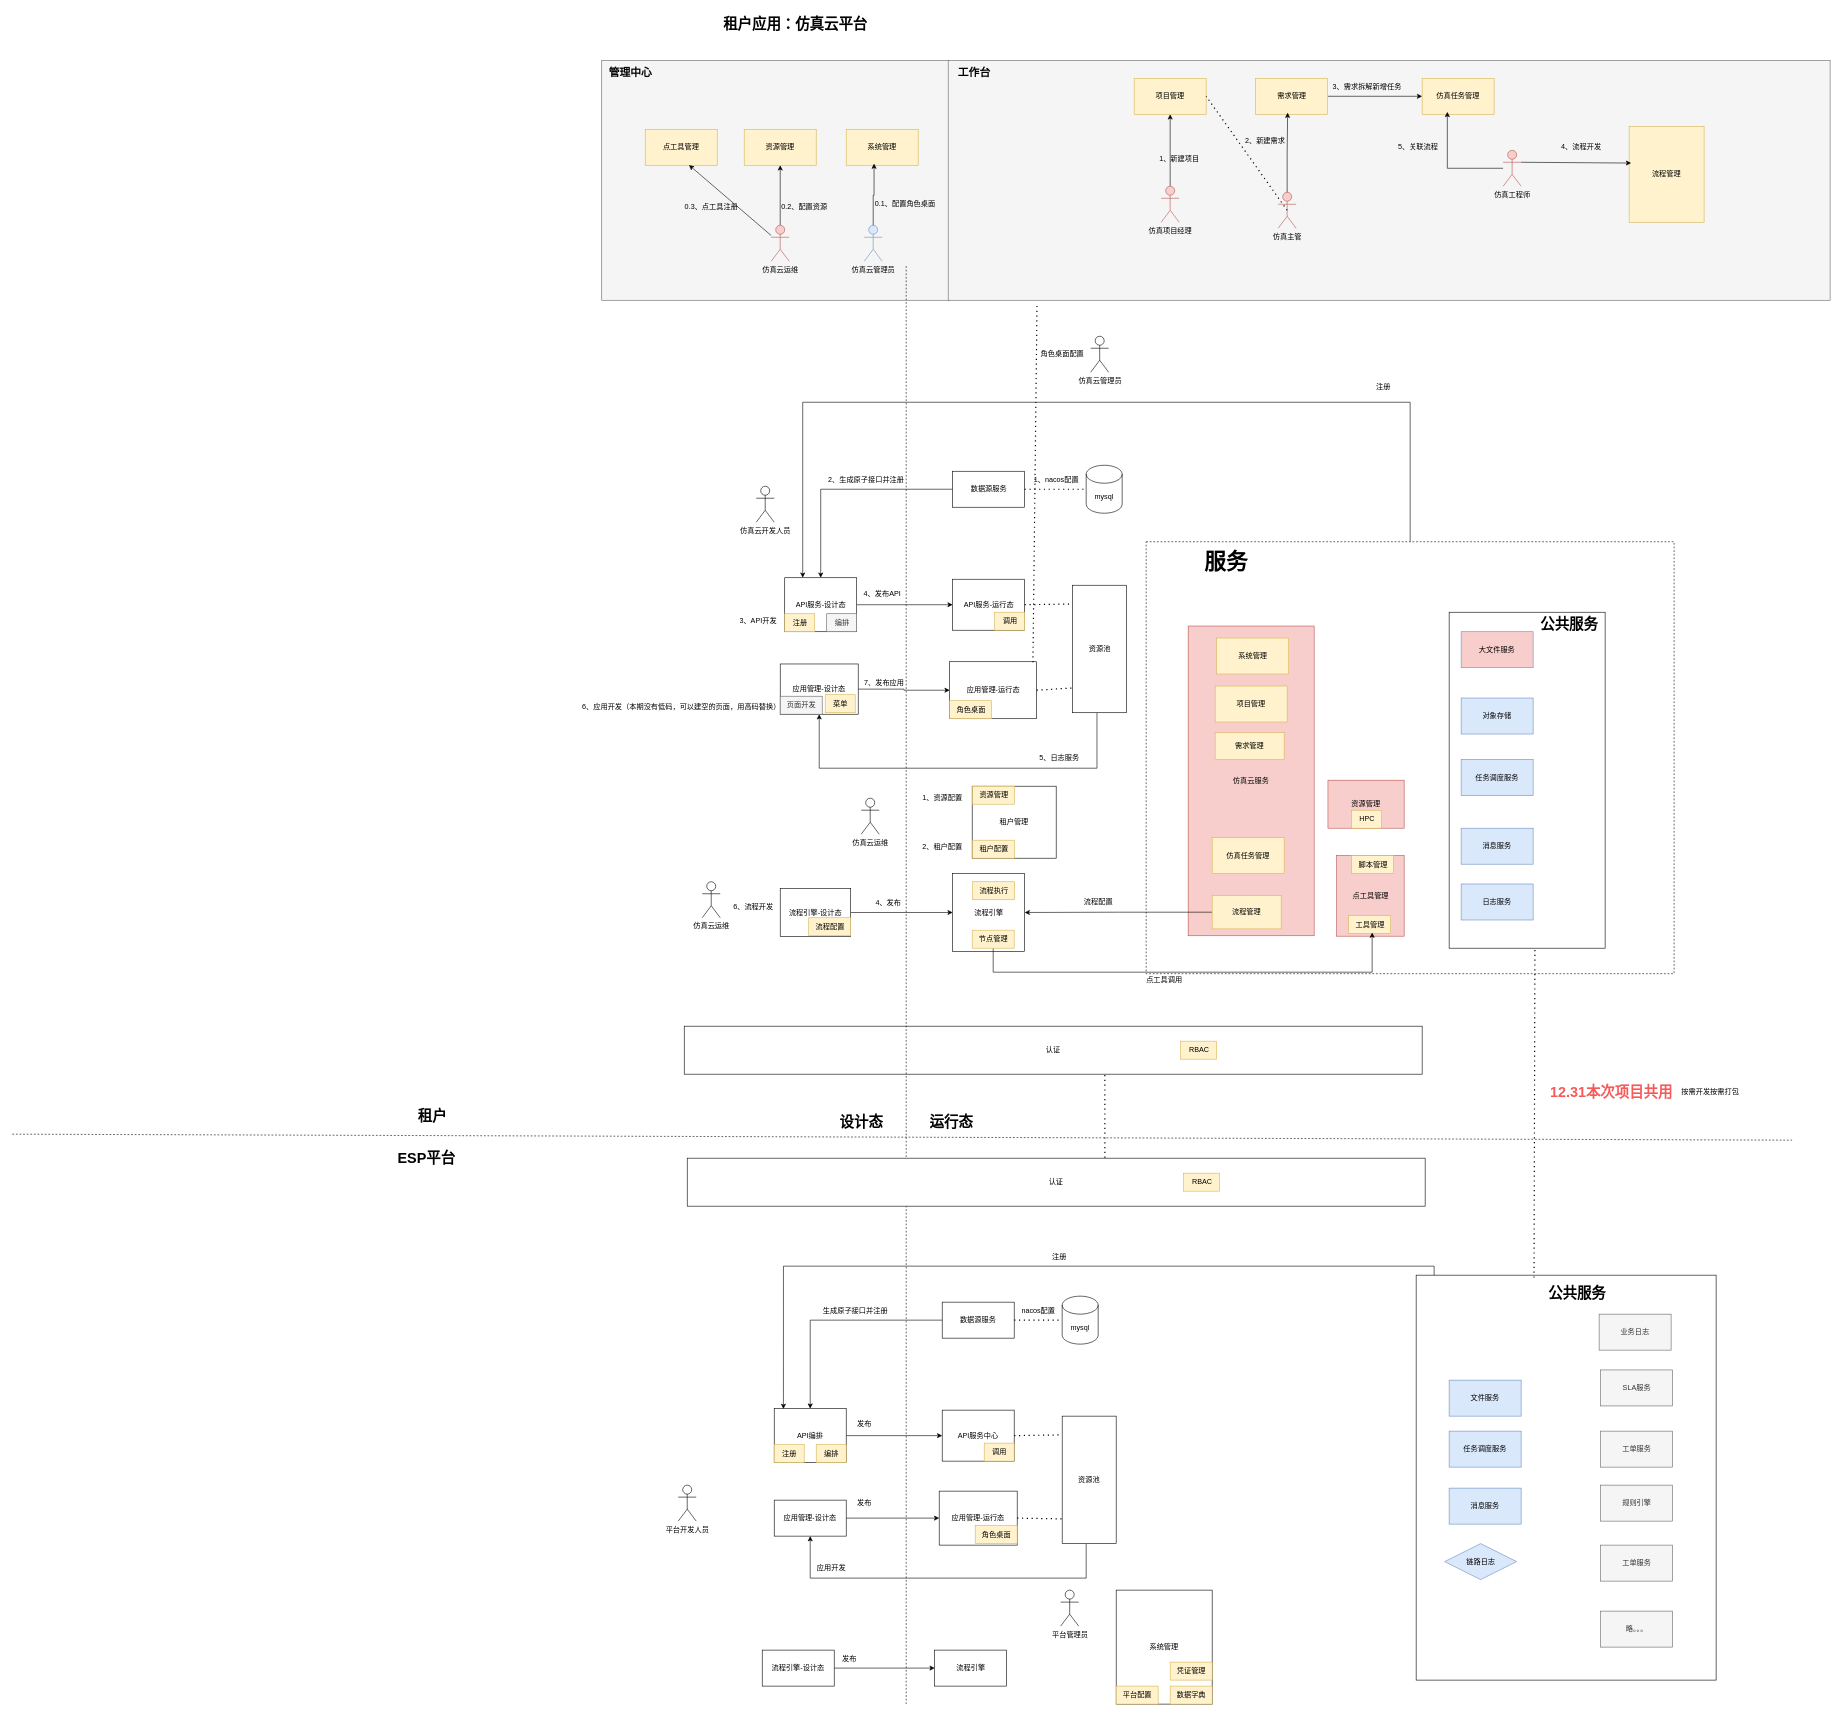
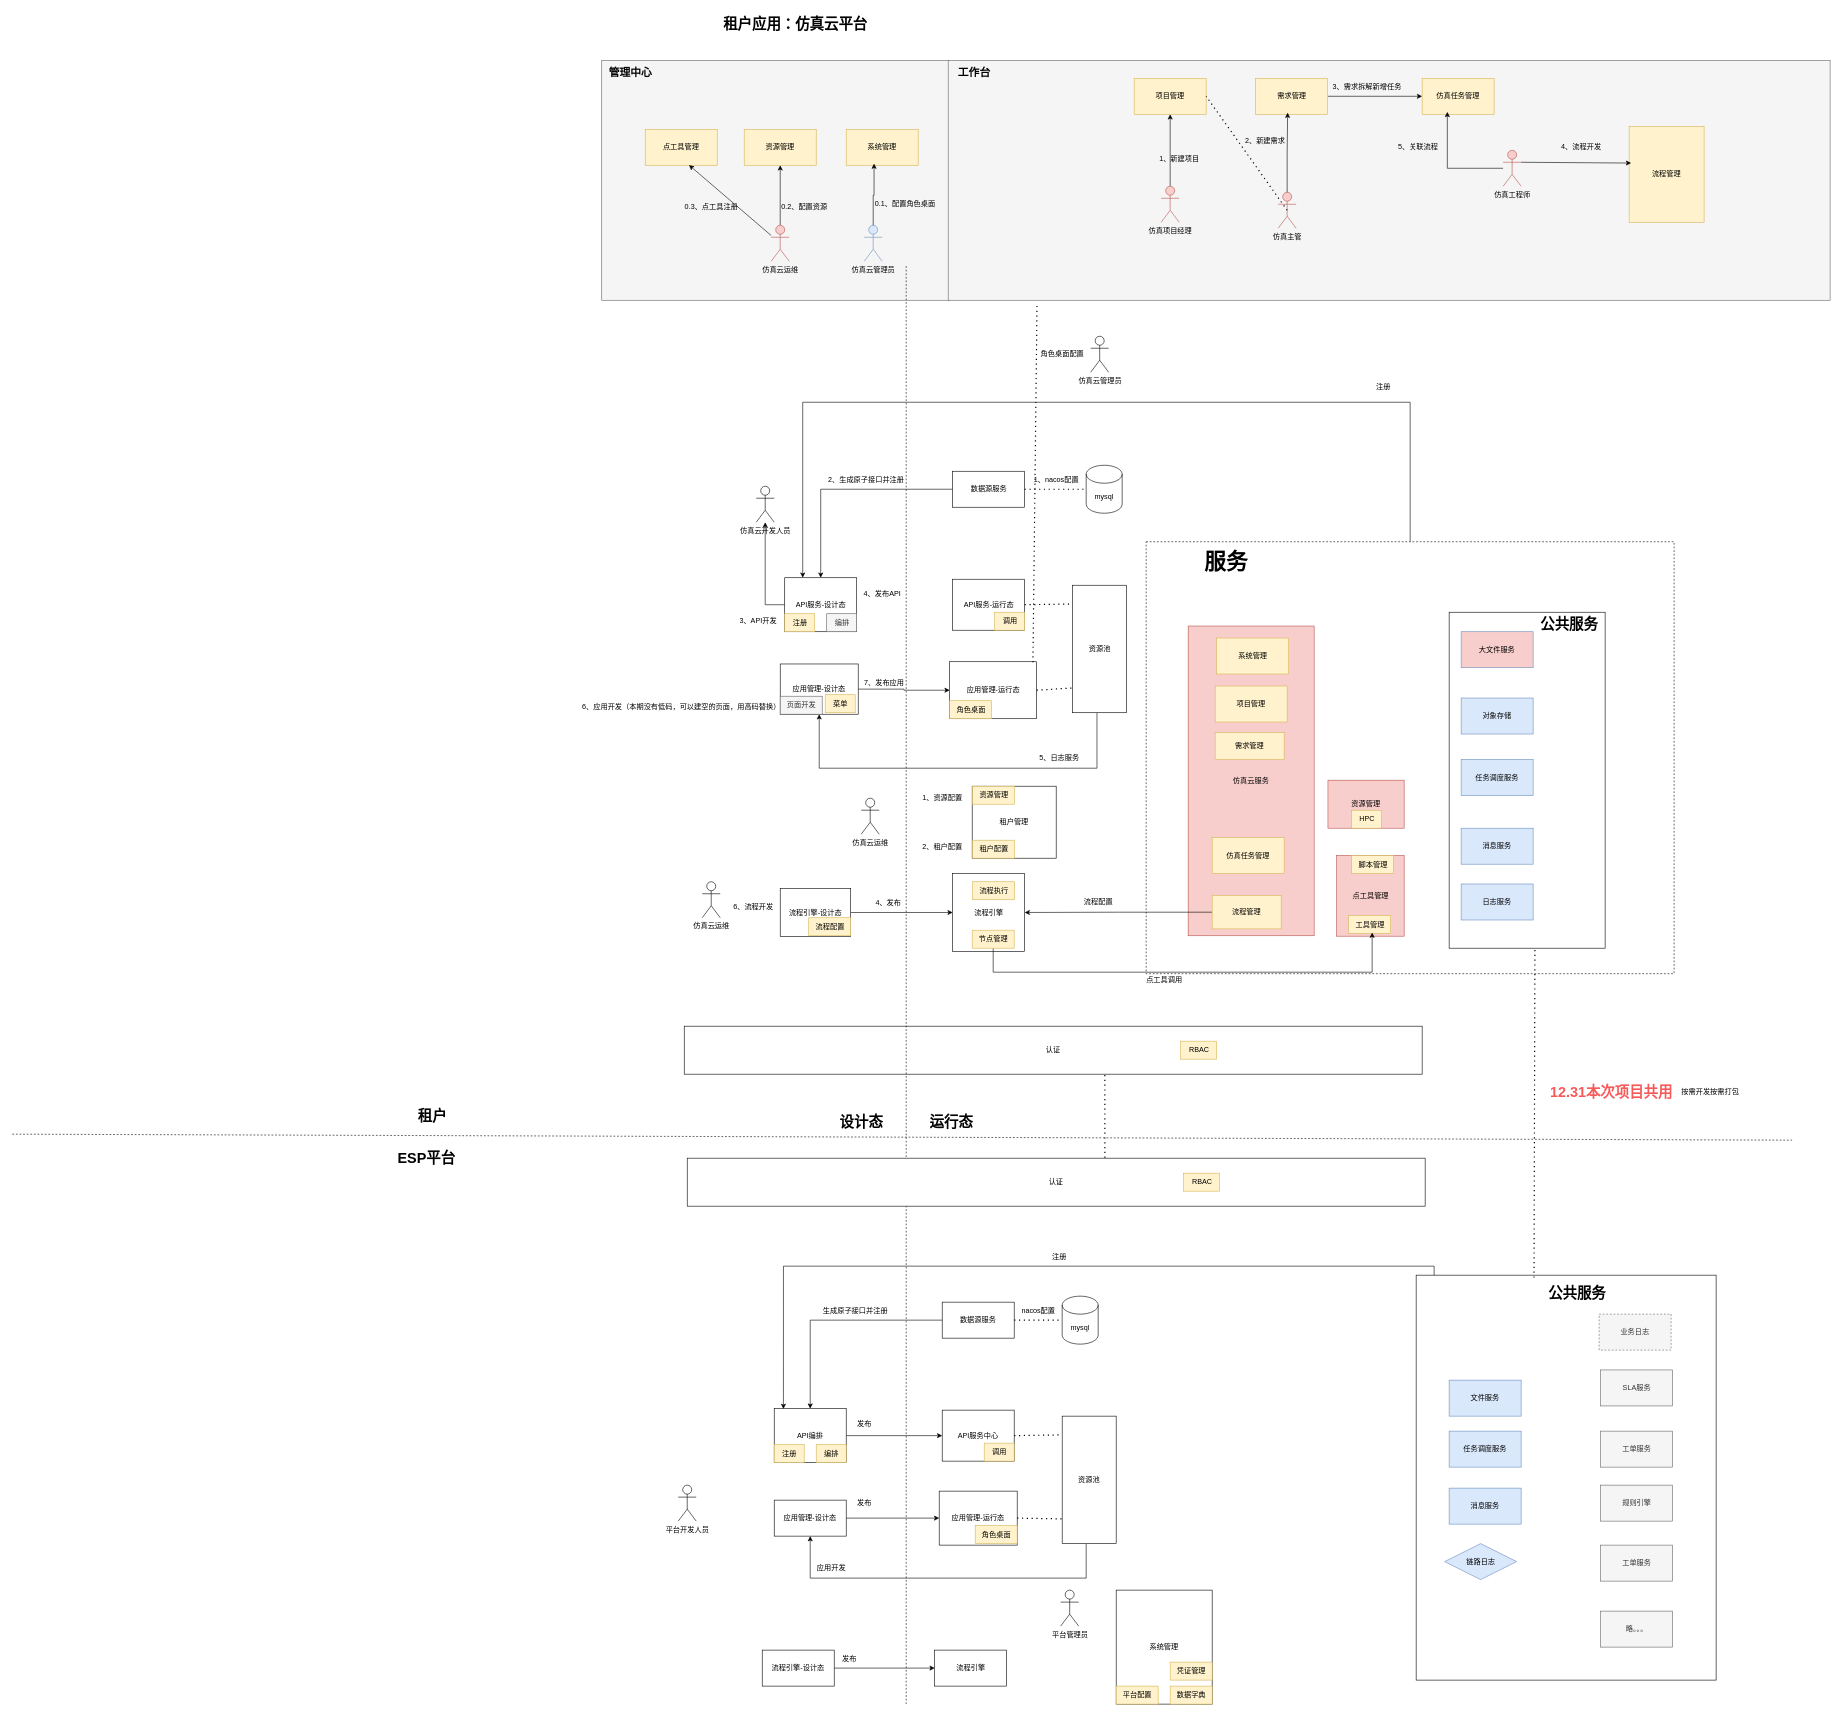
(947, 605) -> (765, 605)
(1635, 1332) -> (1635, 1332)
